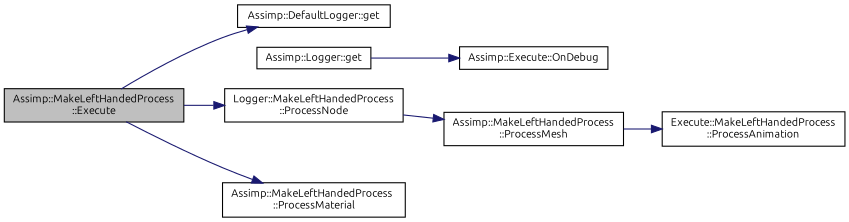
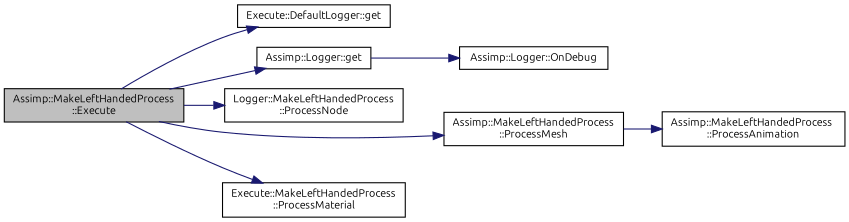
(314, 16) -> (314, 16)
(534, 58) -> (534, 58)
none -> (212, 80)
(418, 117) -> (295, 137)
(754, 129) -> (754, 129)
(314, 200) -> (314, 200)
